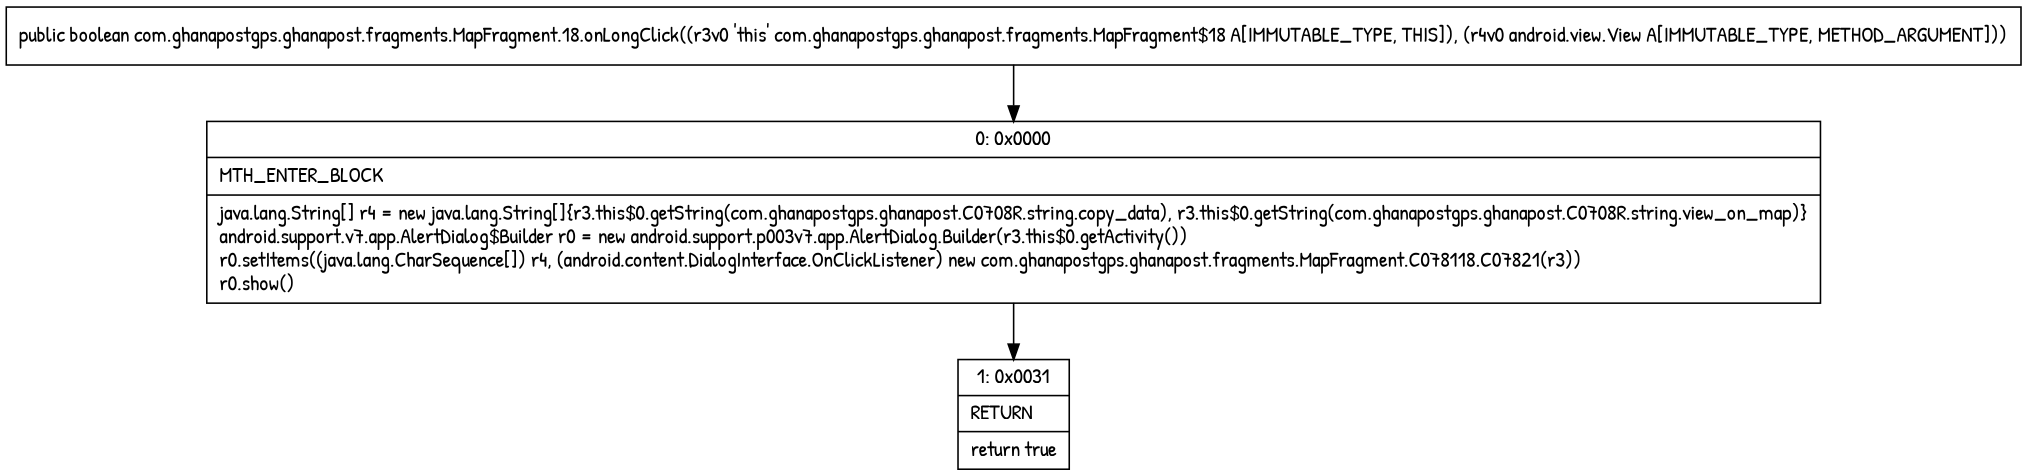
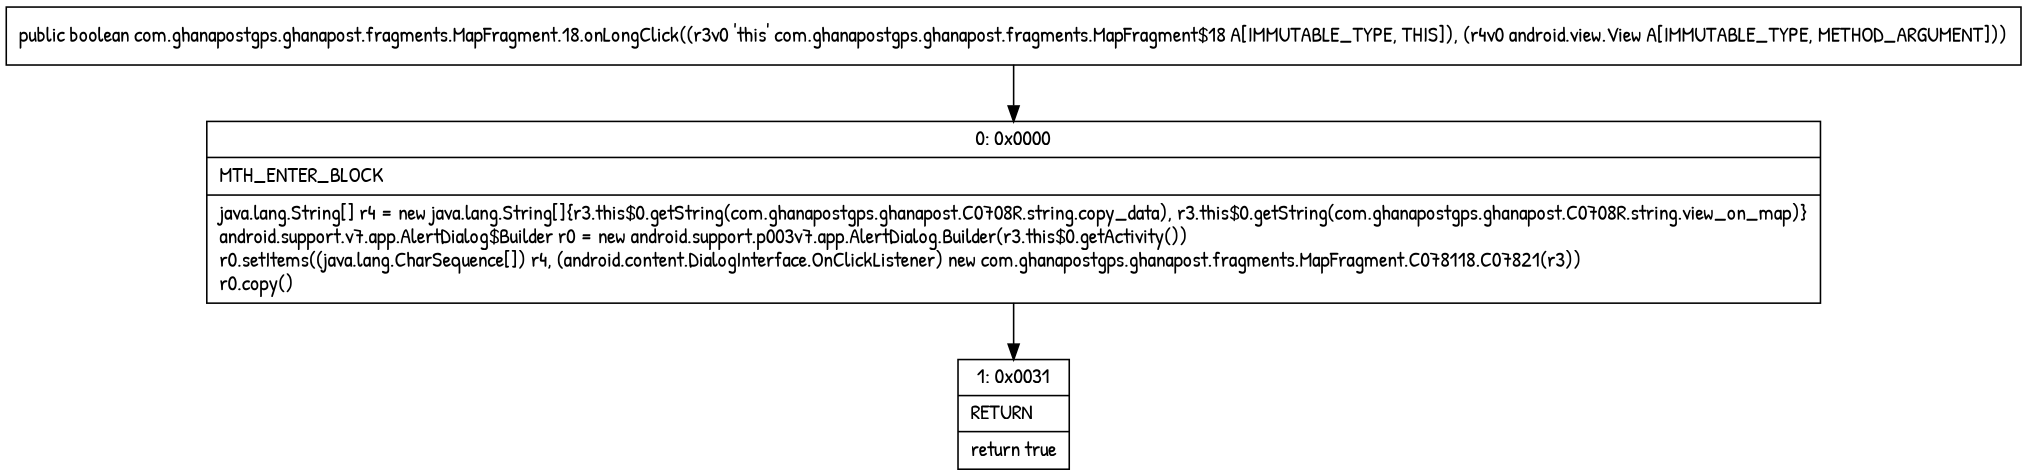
(258, 284) -> (257, 284)
